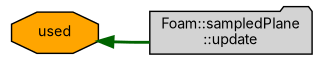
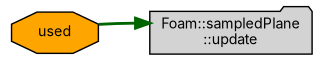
(131, 42) -> (117, 24)
